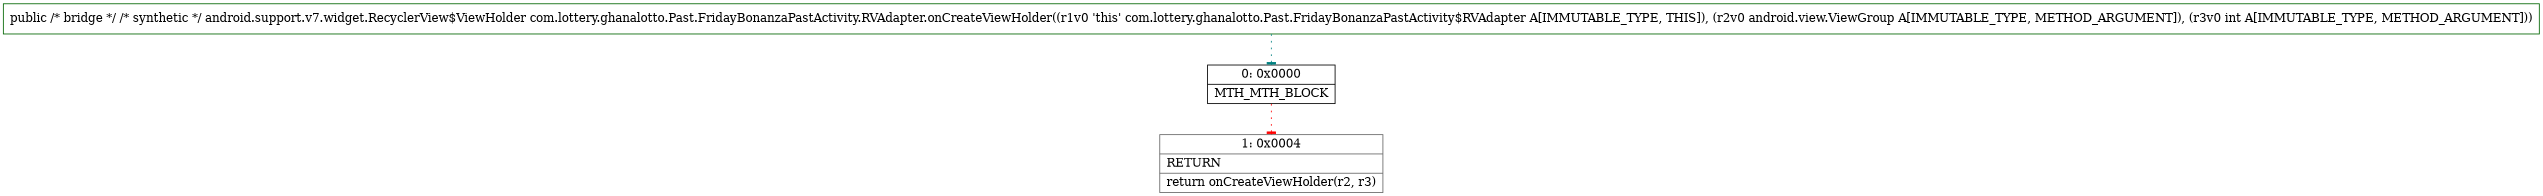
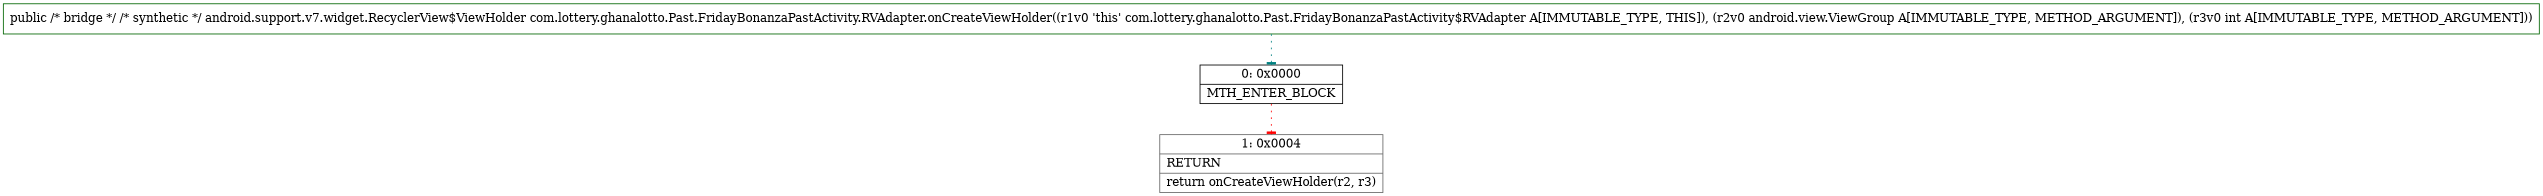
(1271, 94) -> (1271, 94)
